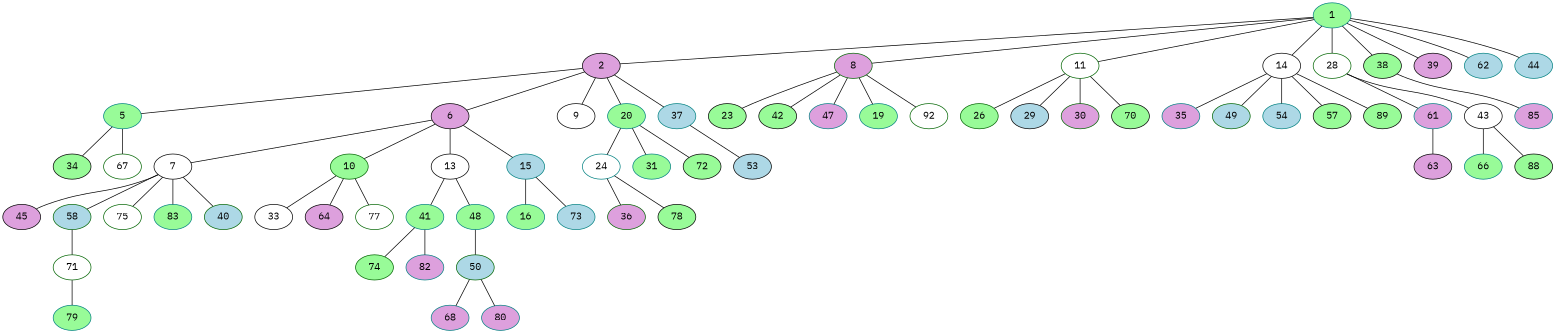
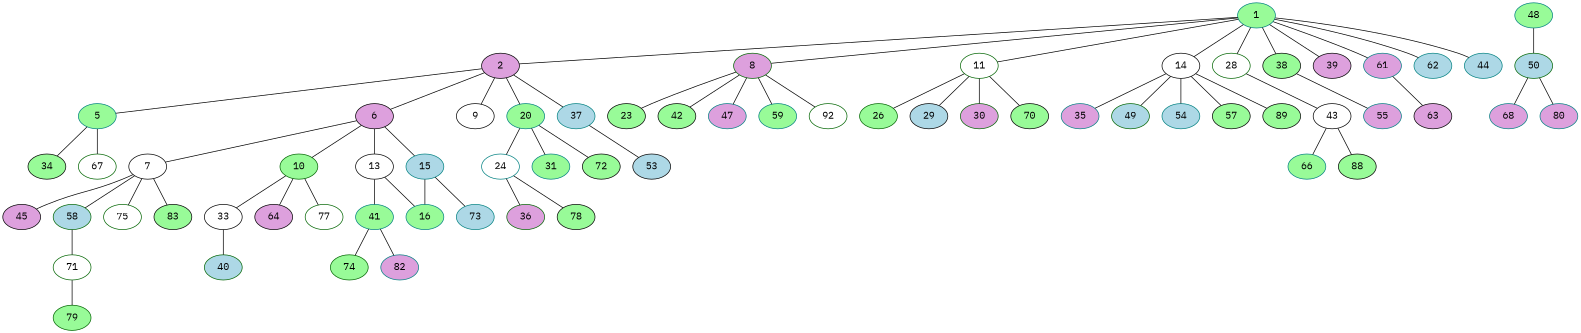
(1382, 91) -> (1321, 39)
(878, 116) -> (778, 116)
(1534, 116) -> (1382, 116)
(198, 192) -> (223, 242)
(463, 192) -> (400, 192)
(173, 217) -> (173, 217)
(72, 318) -> (72, 318)
